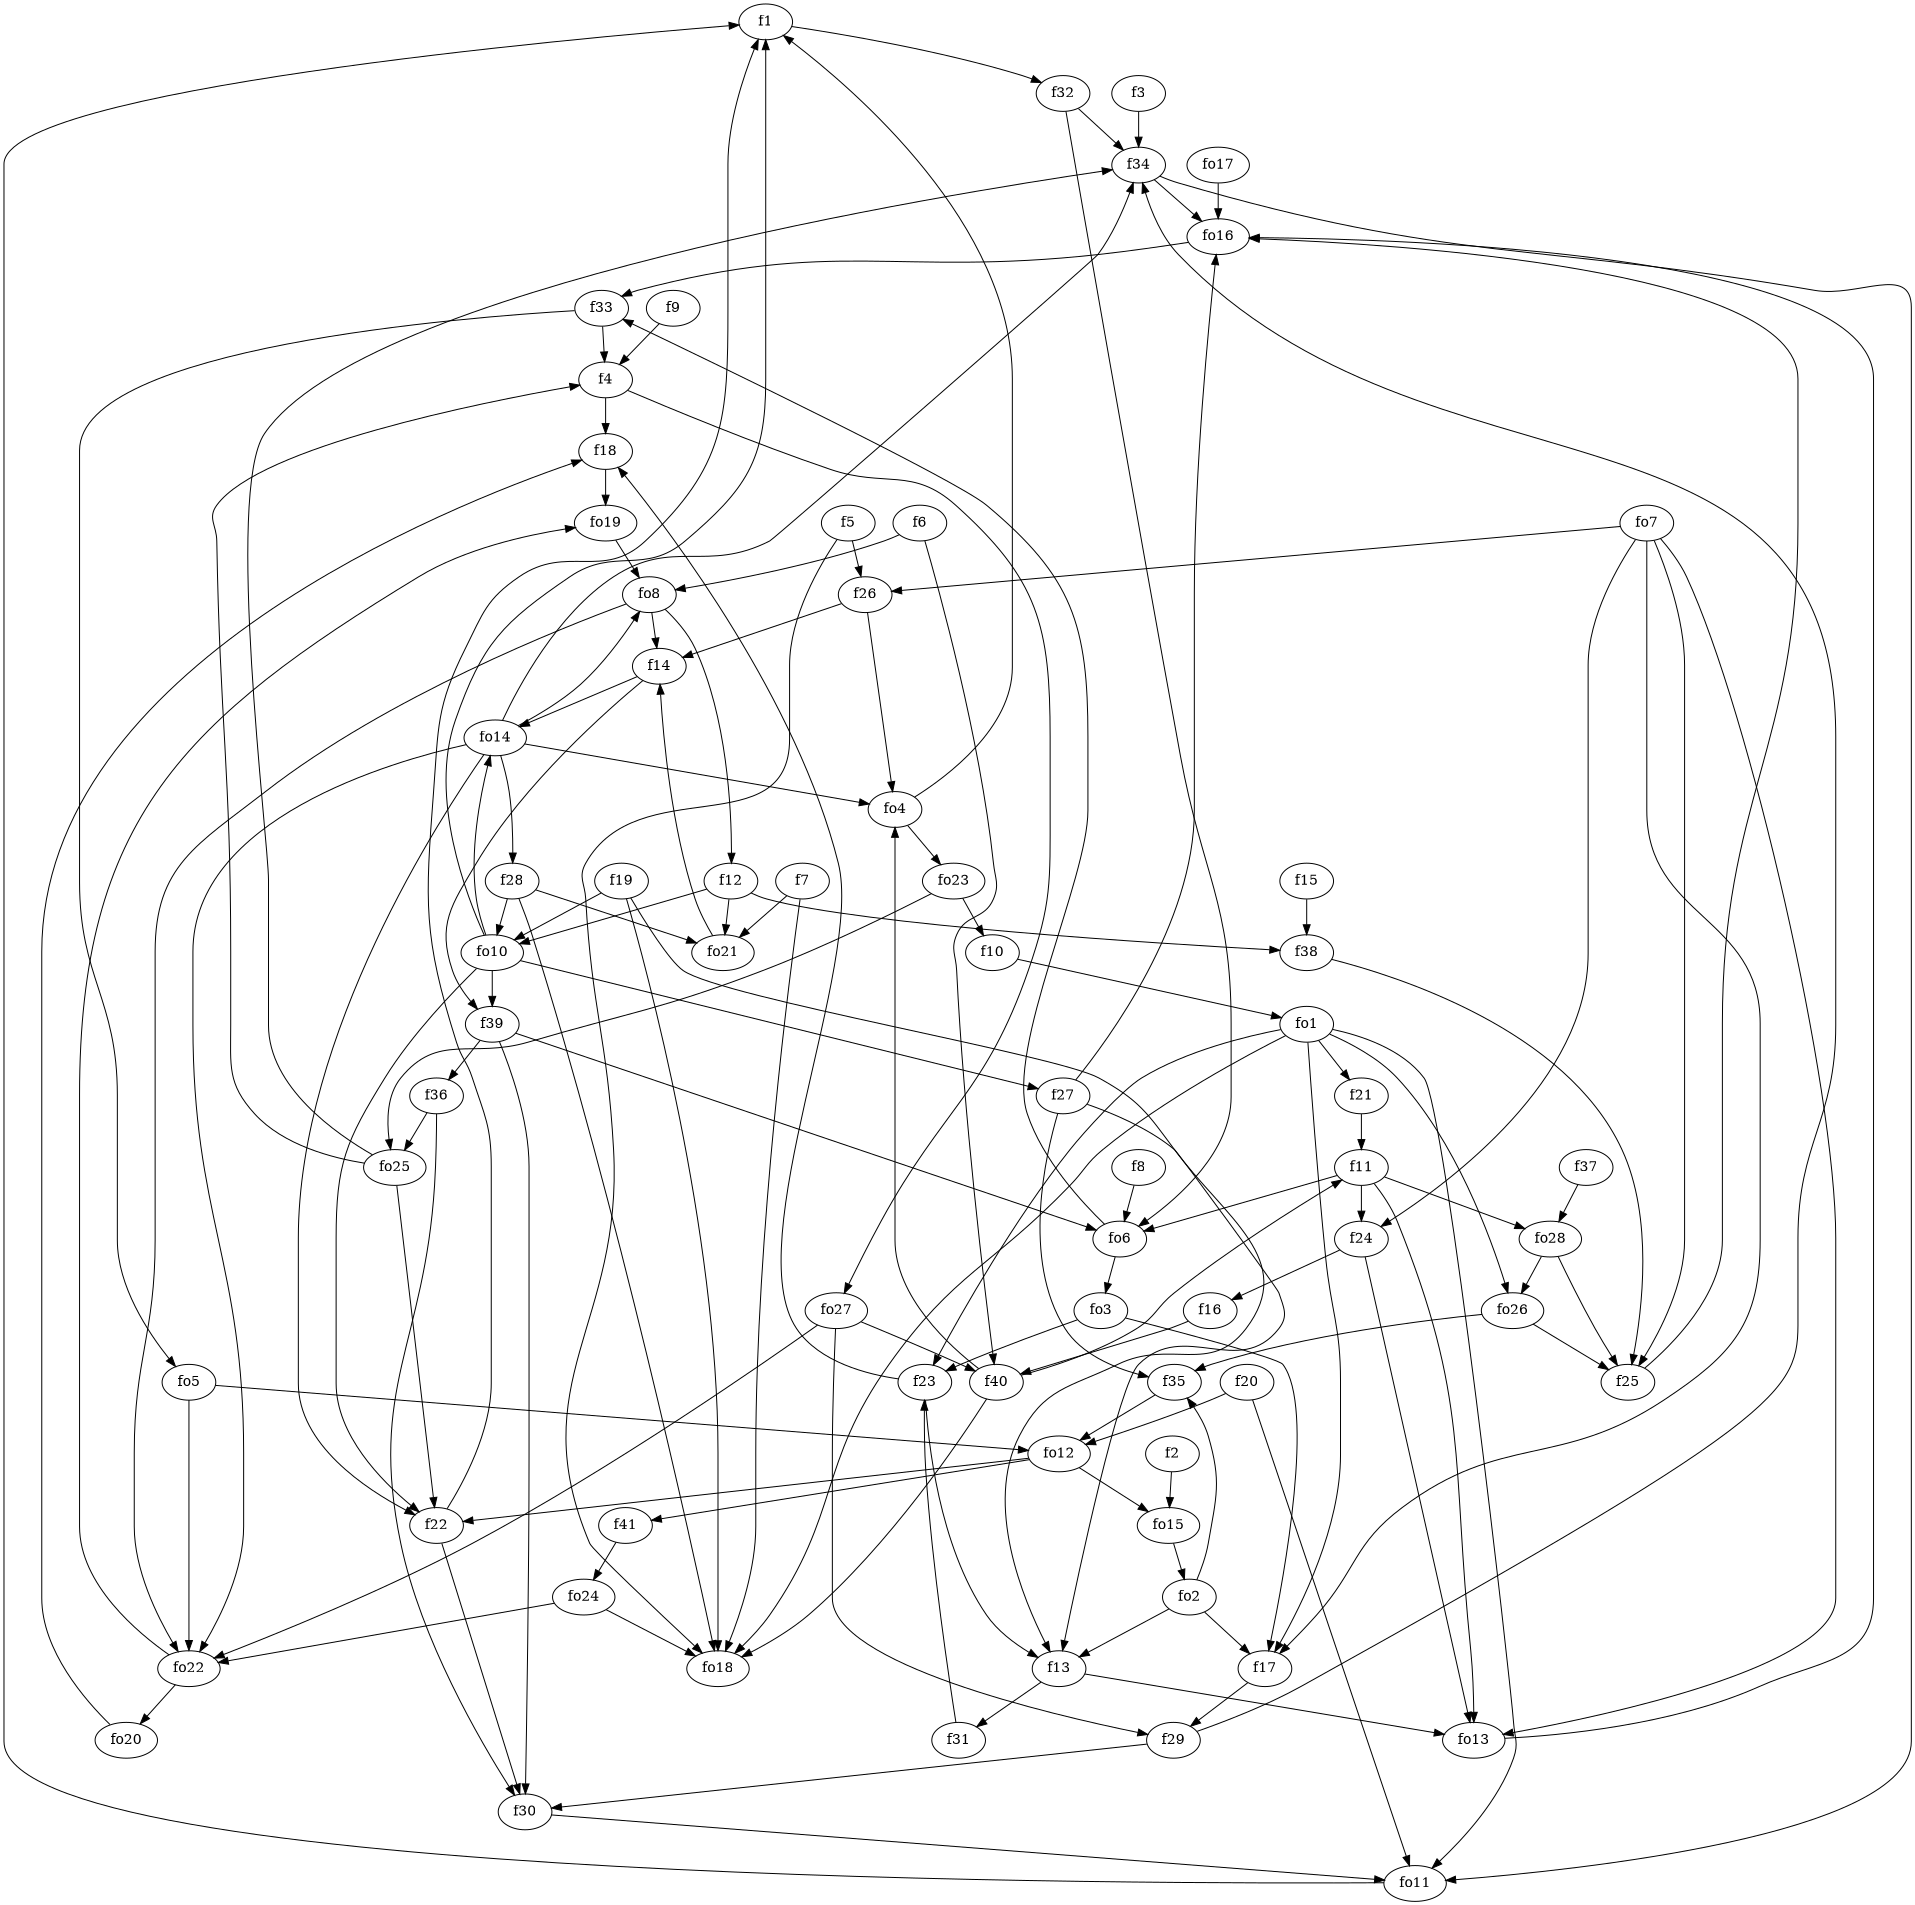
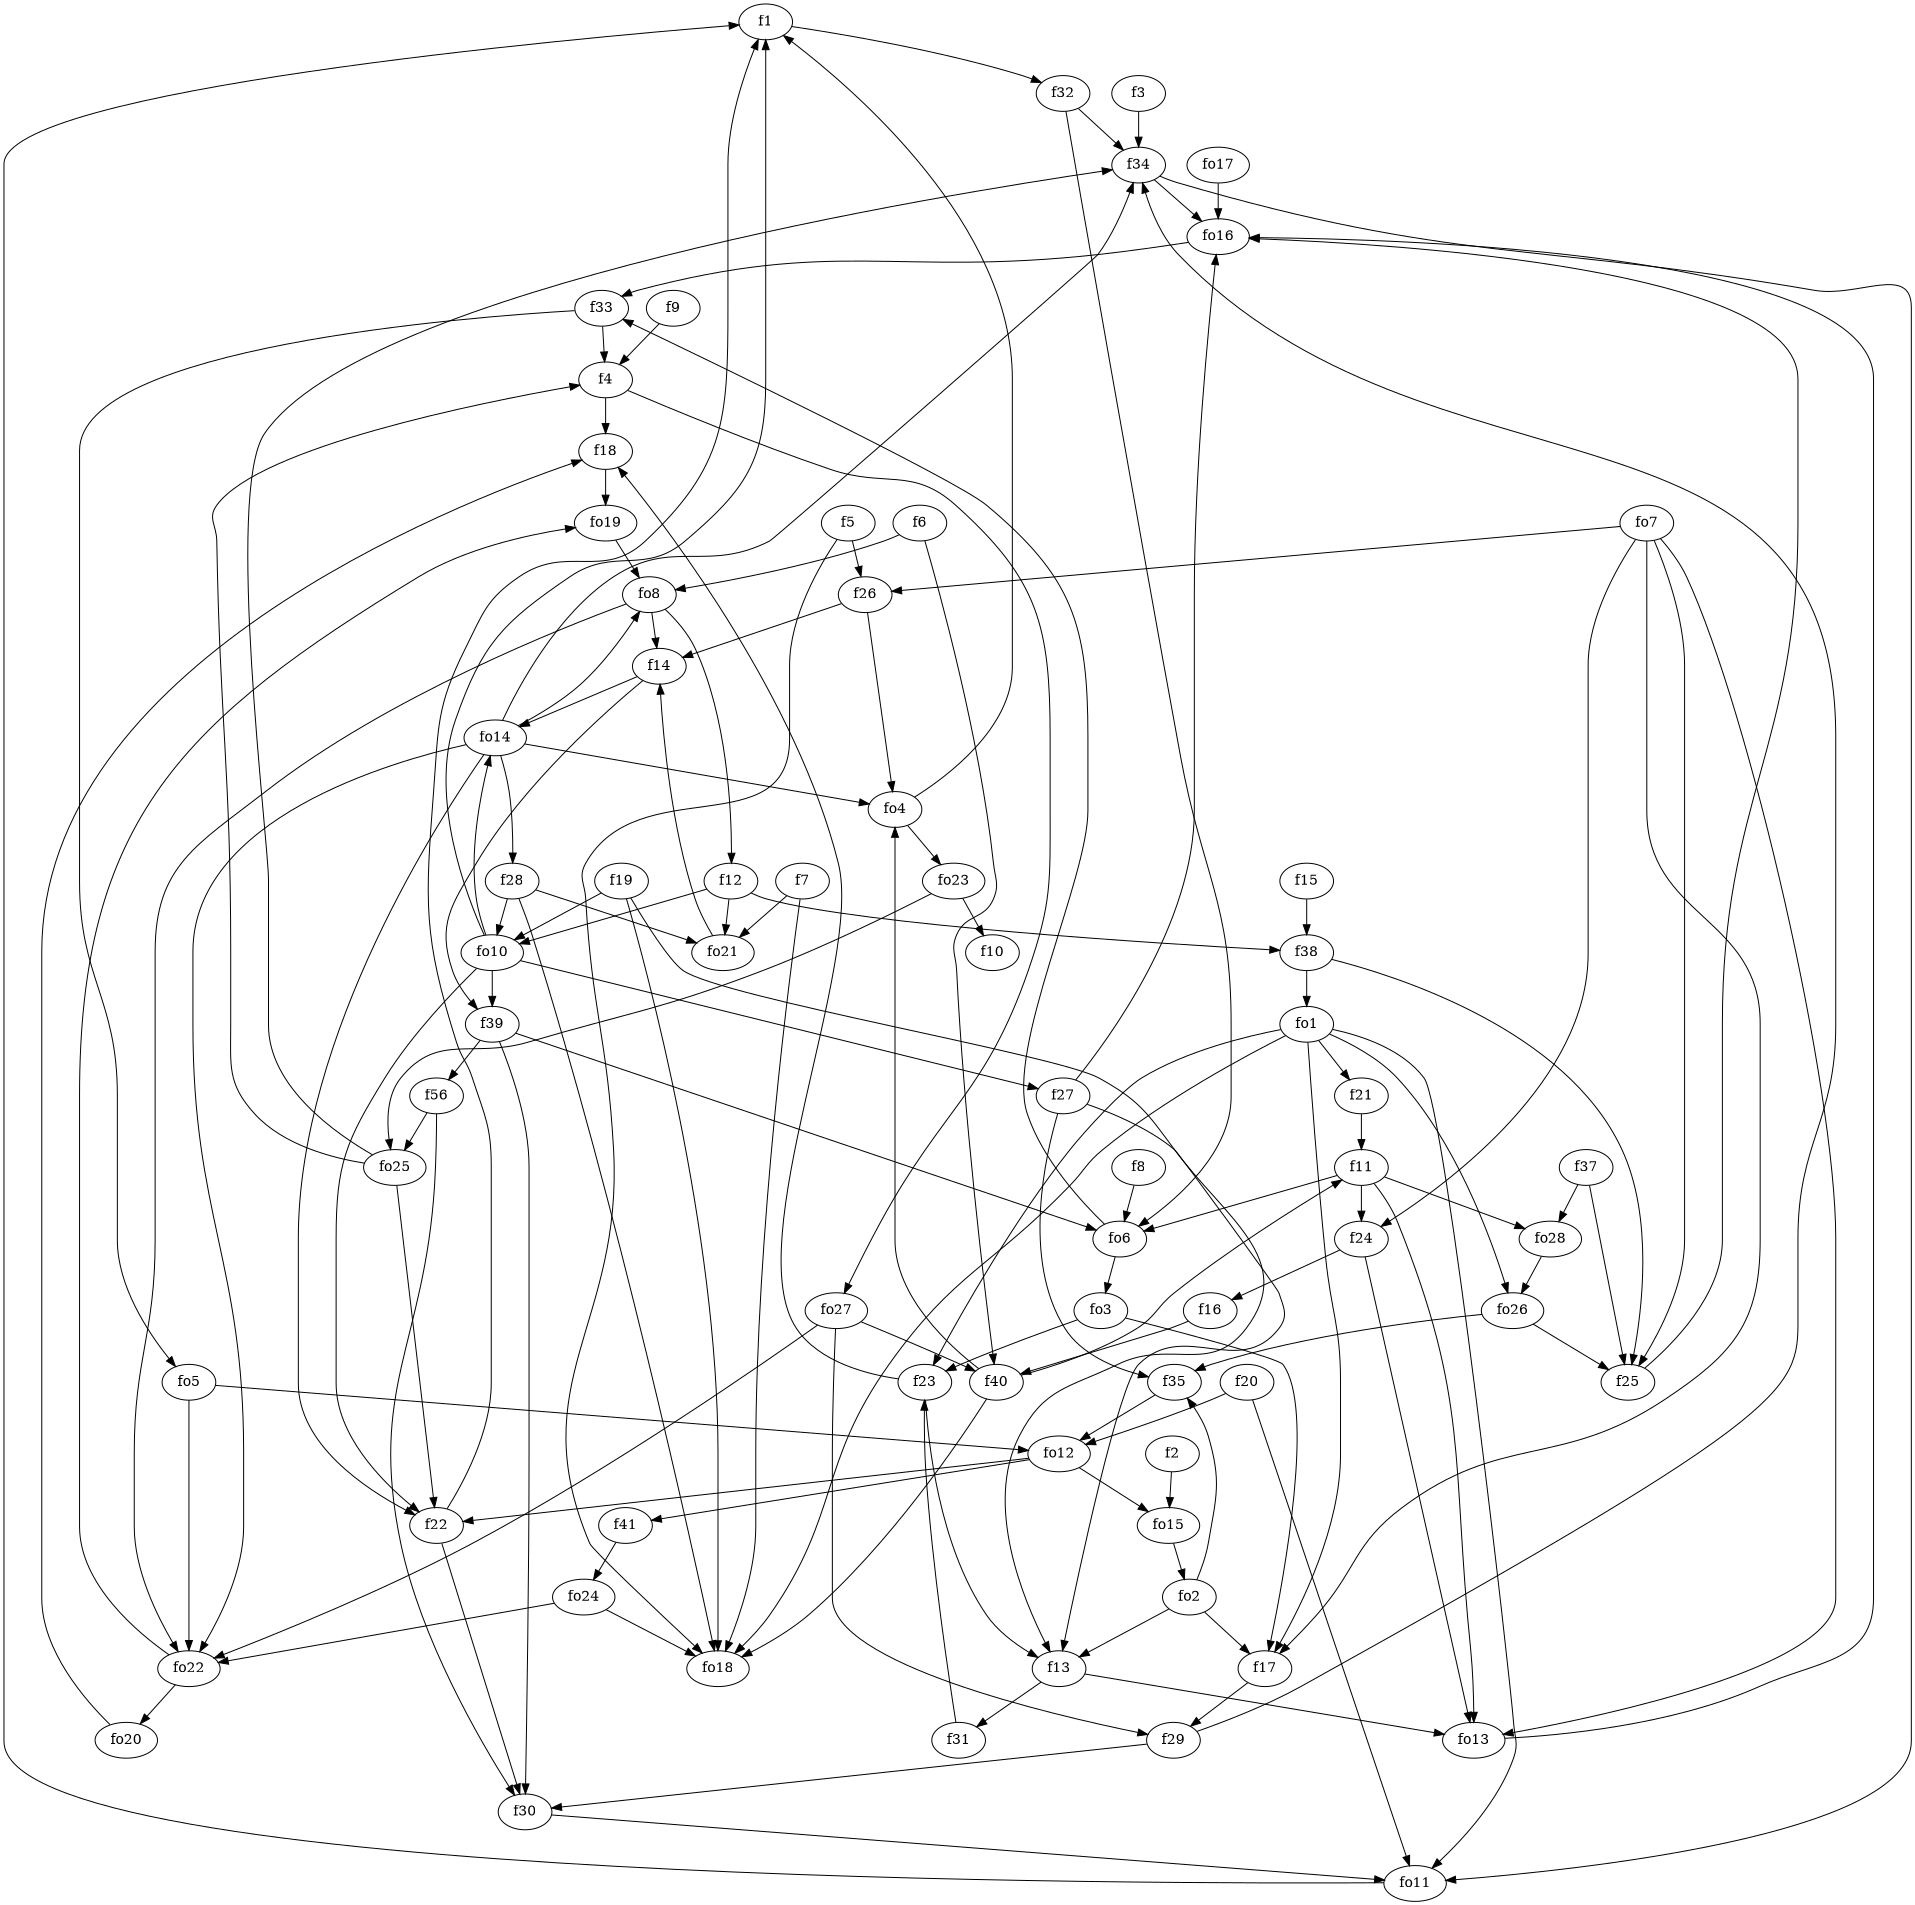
(1151, 989) -> (1307, 984)
(437, 1096) -> (437, 1096)
(1584, 1307) -> (1606, 1270)
